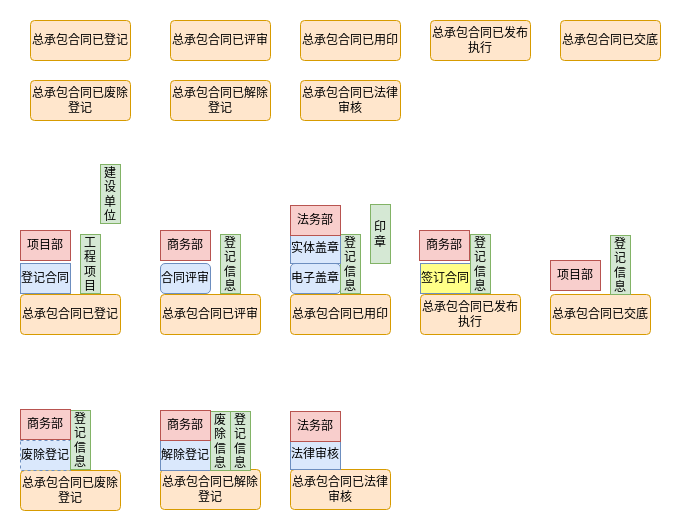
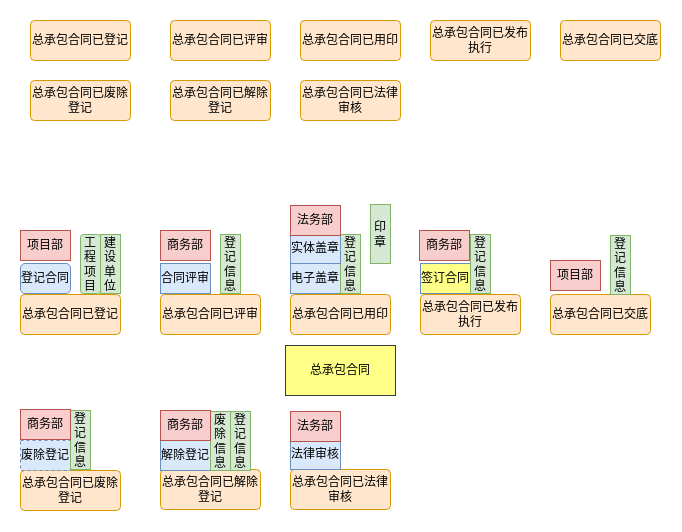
(111, 194) -> (111, 264)
(91, 264) -> (91, 264)
(46, 279) -> (46, 279)
(186, 279) -> (186, 279)
(316, 279) -> (316, 279)
none -> (341, 371)
